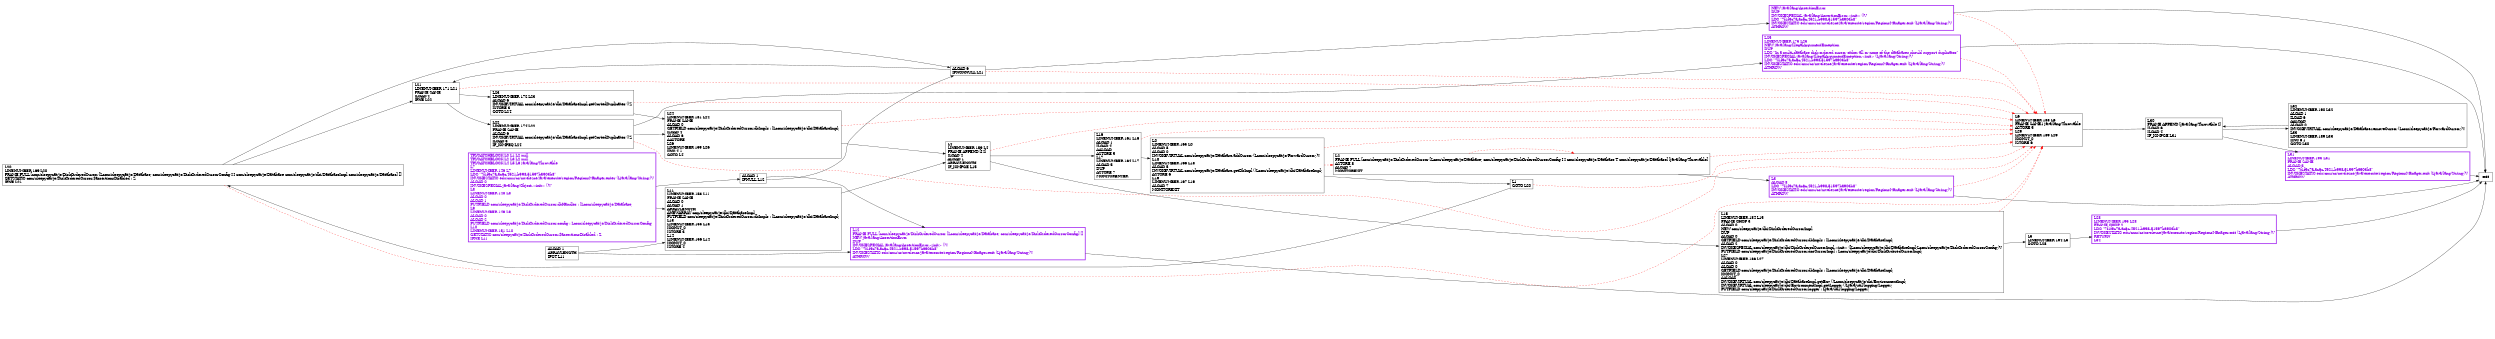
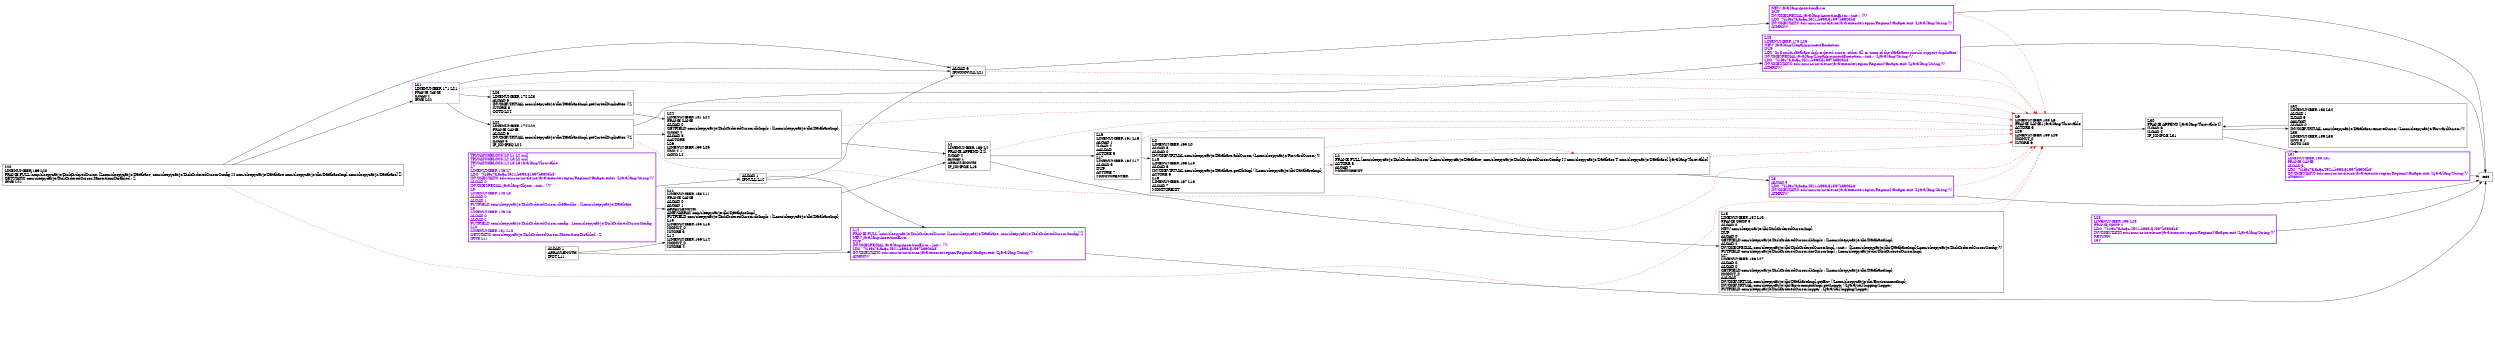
(702, 65) -> (703, 69)
(436, 93) -> (436, 93)
(1522, 184) -> none
(2048, 241) -> none
